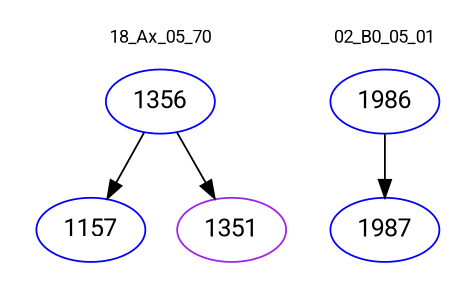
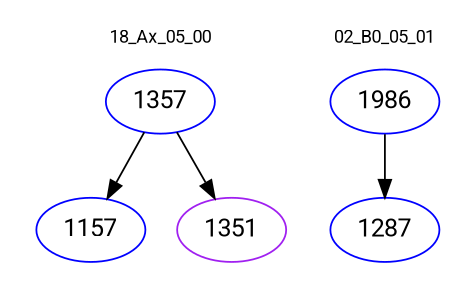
(161, 38) -> (161, 38)
(160, 102) -> (160, 102)
(385, 230) -> (385, 230)
